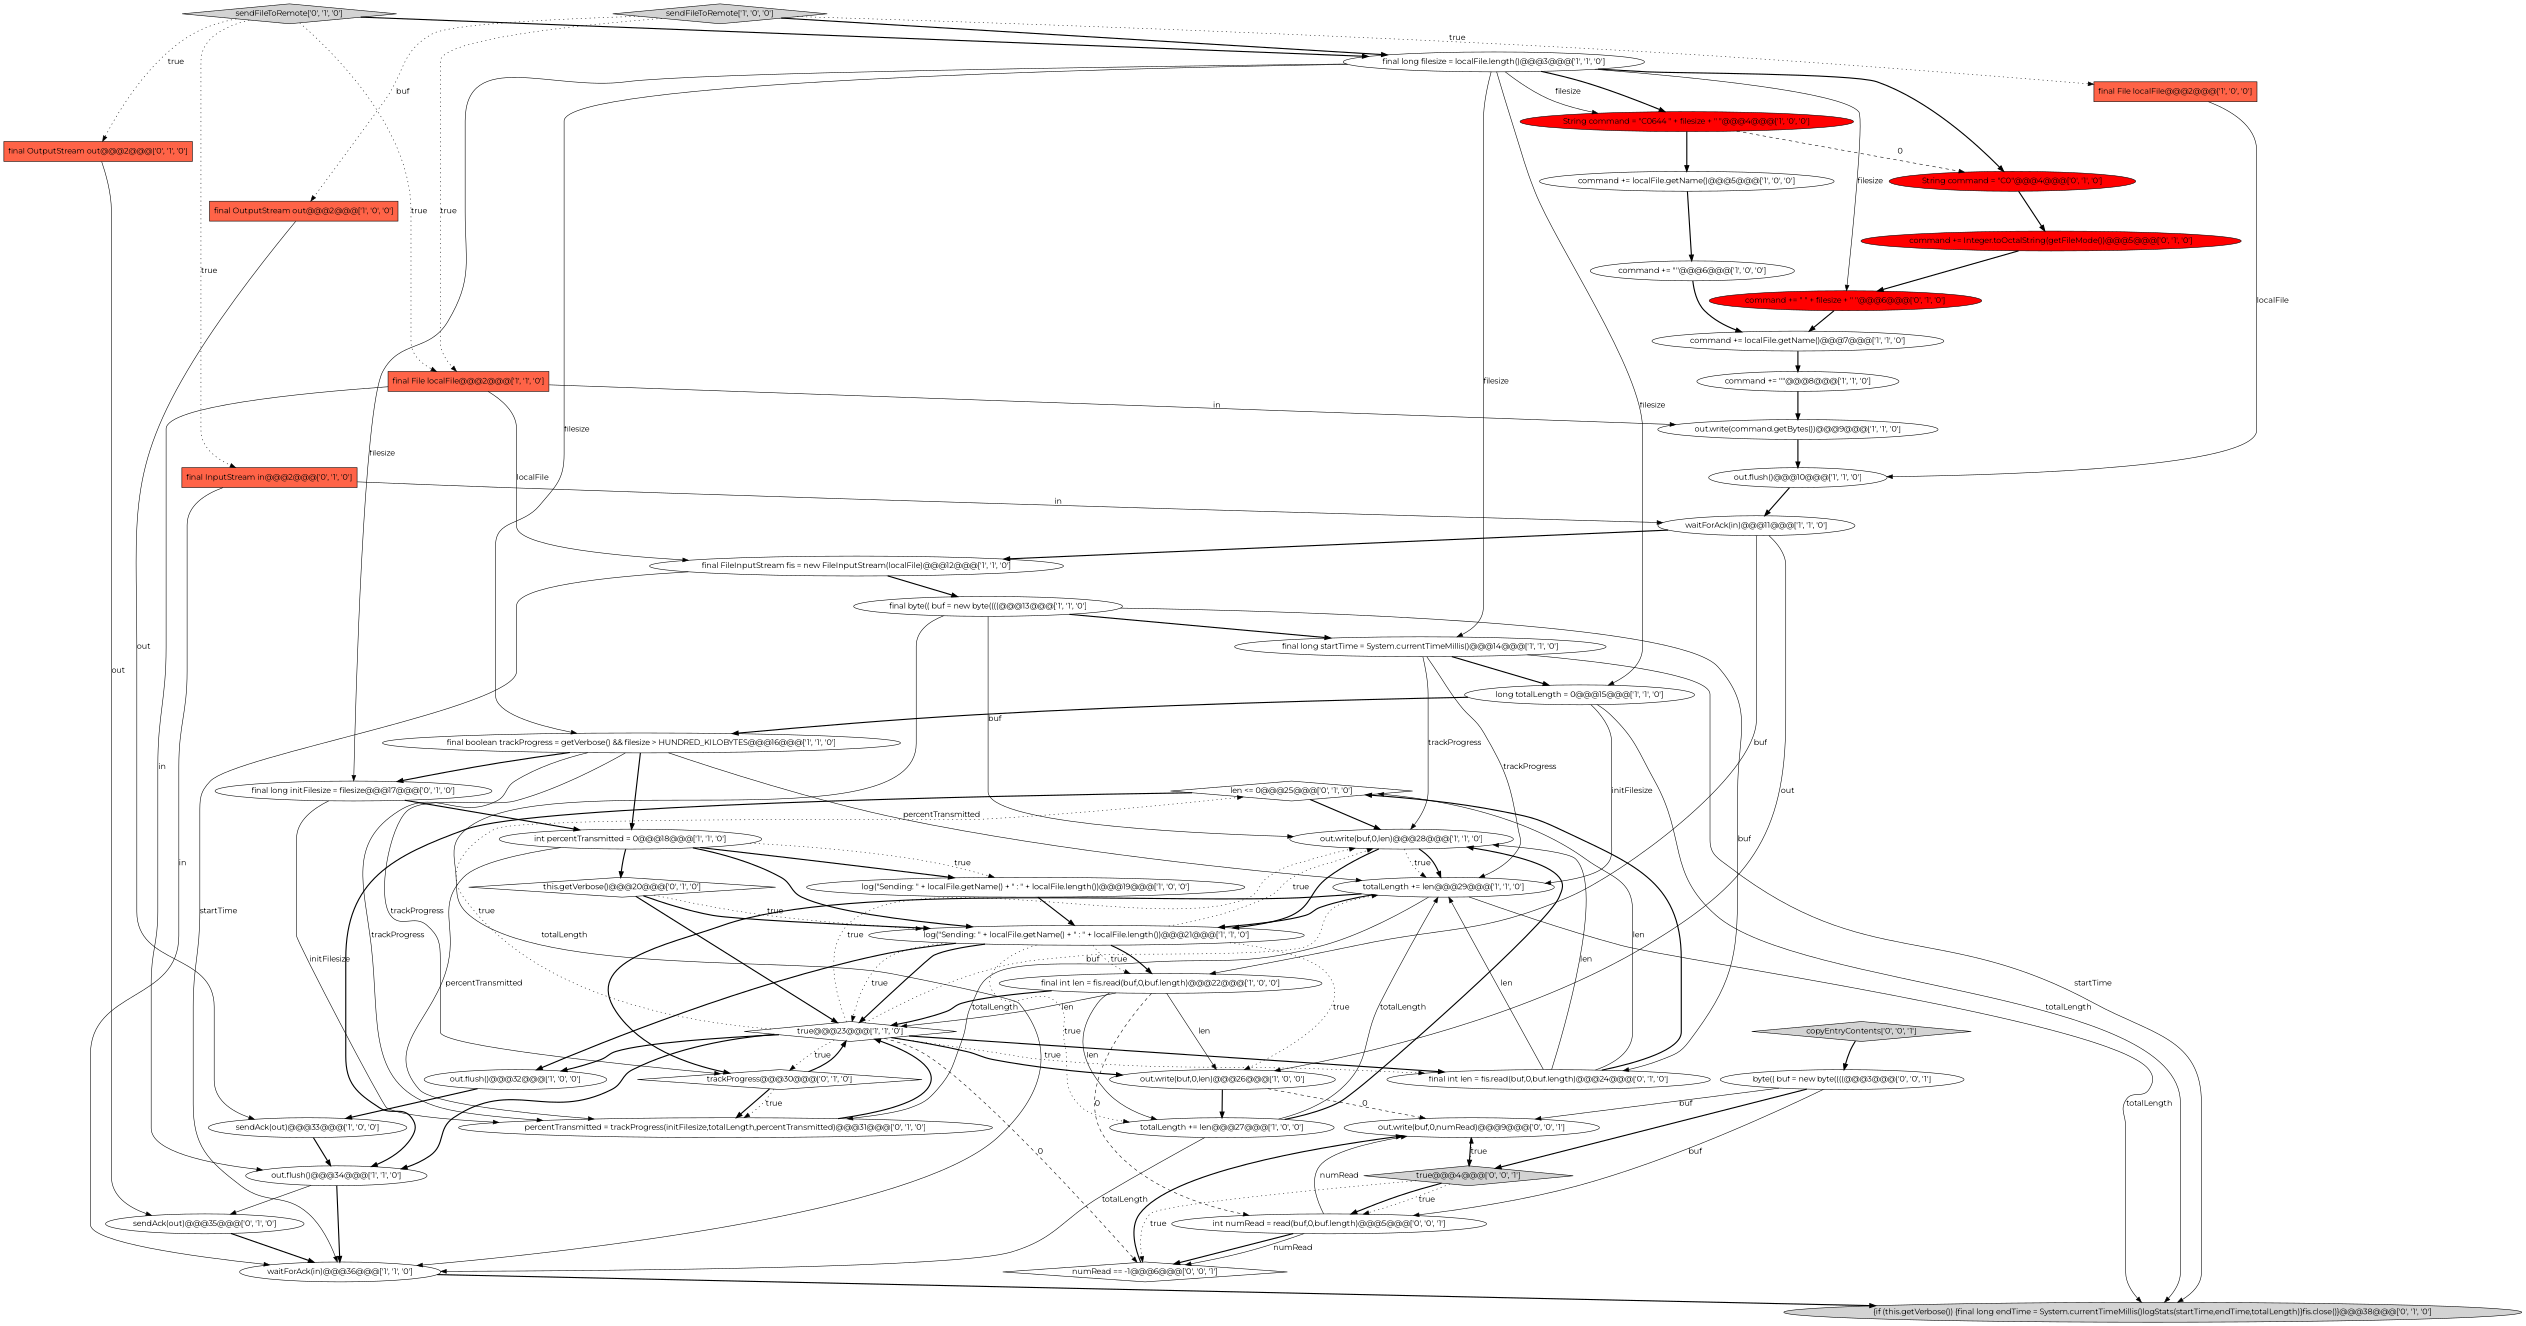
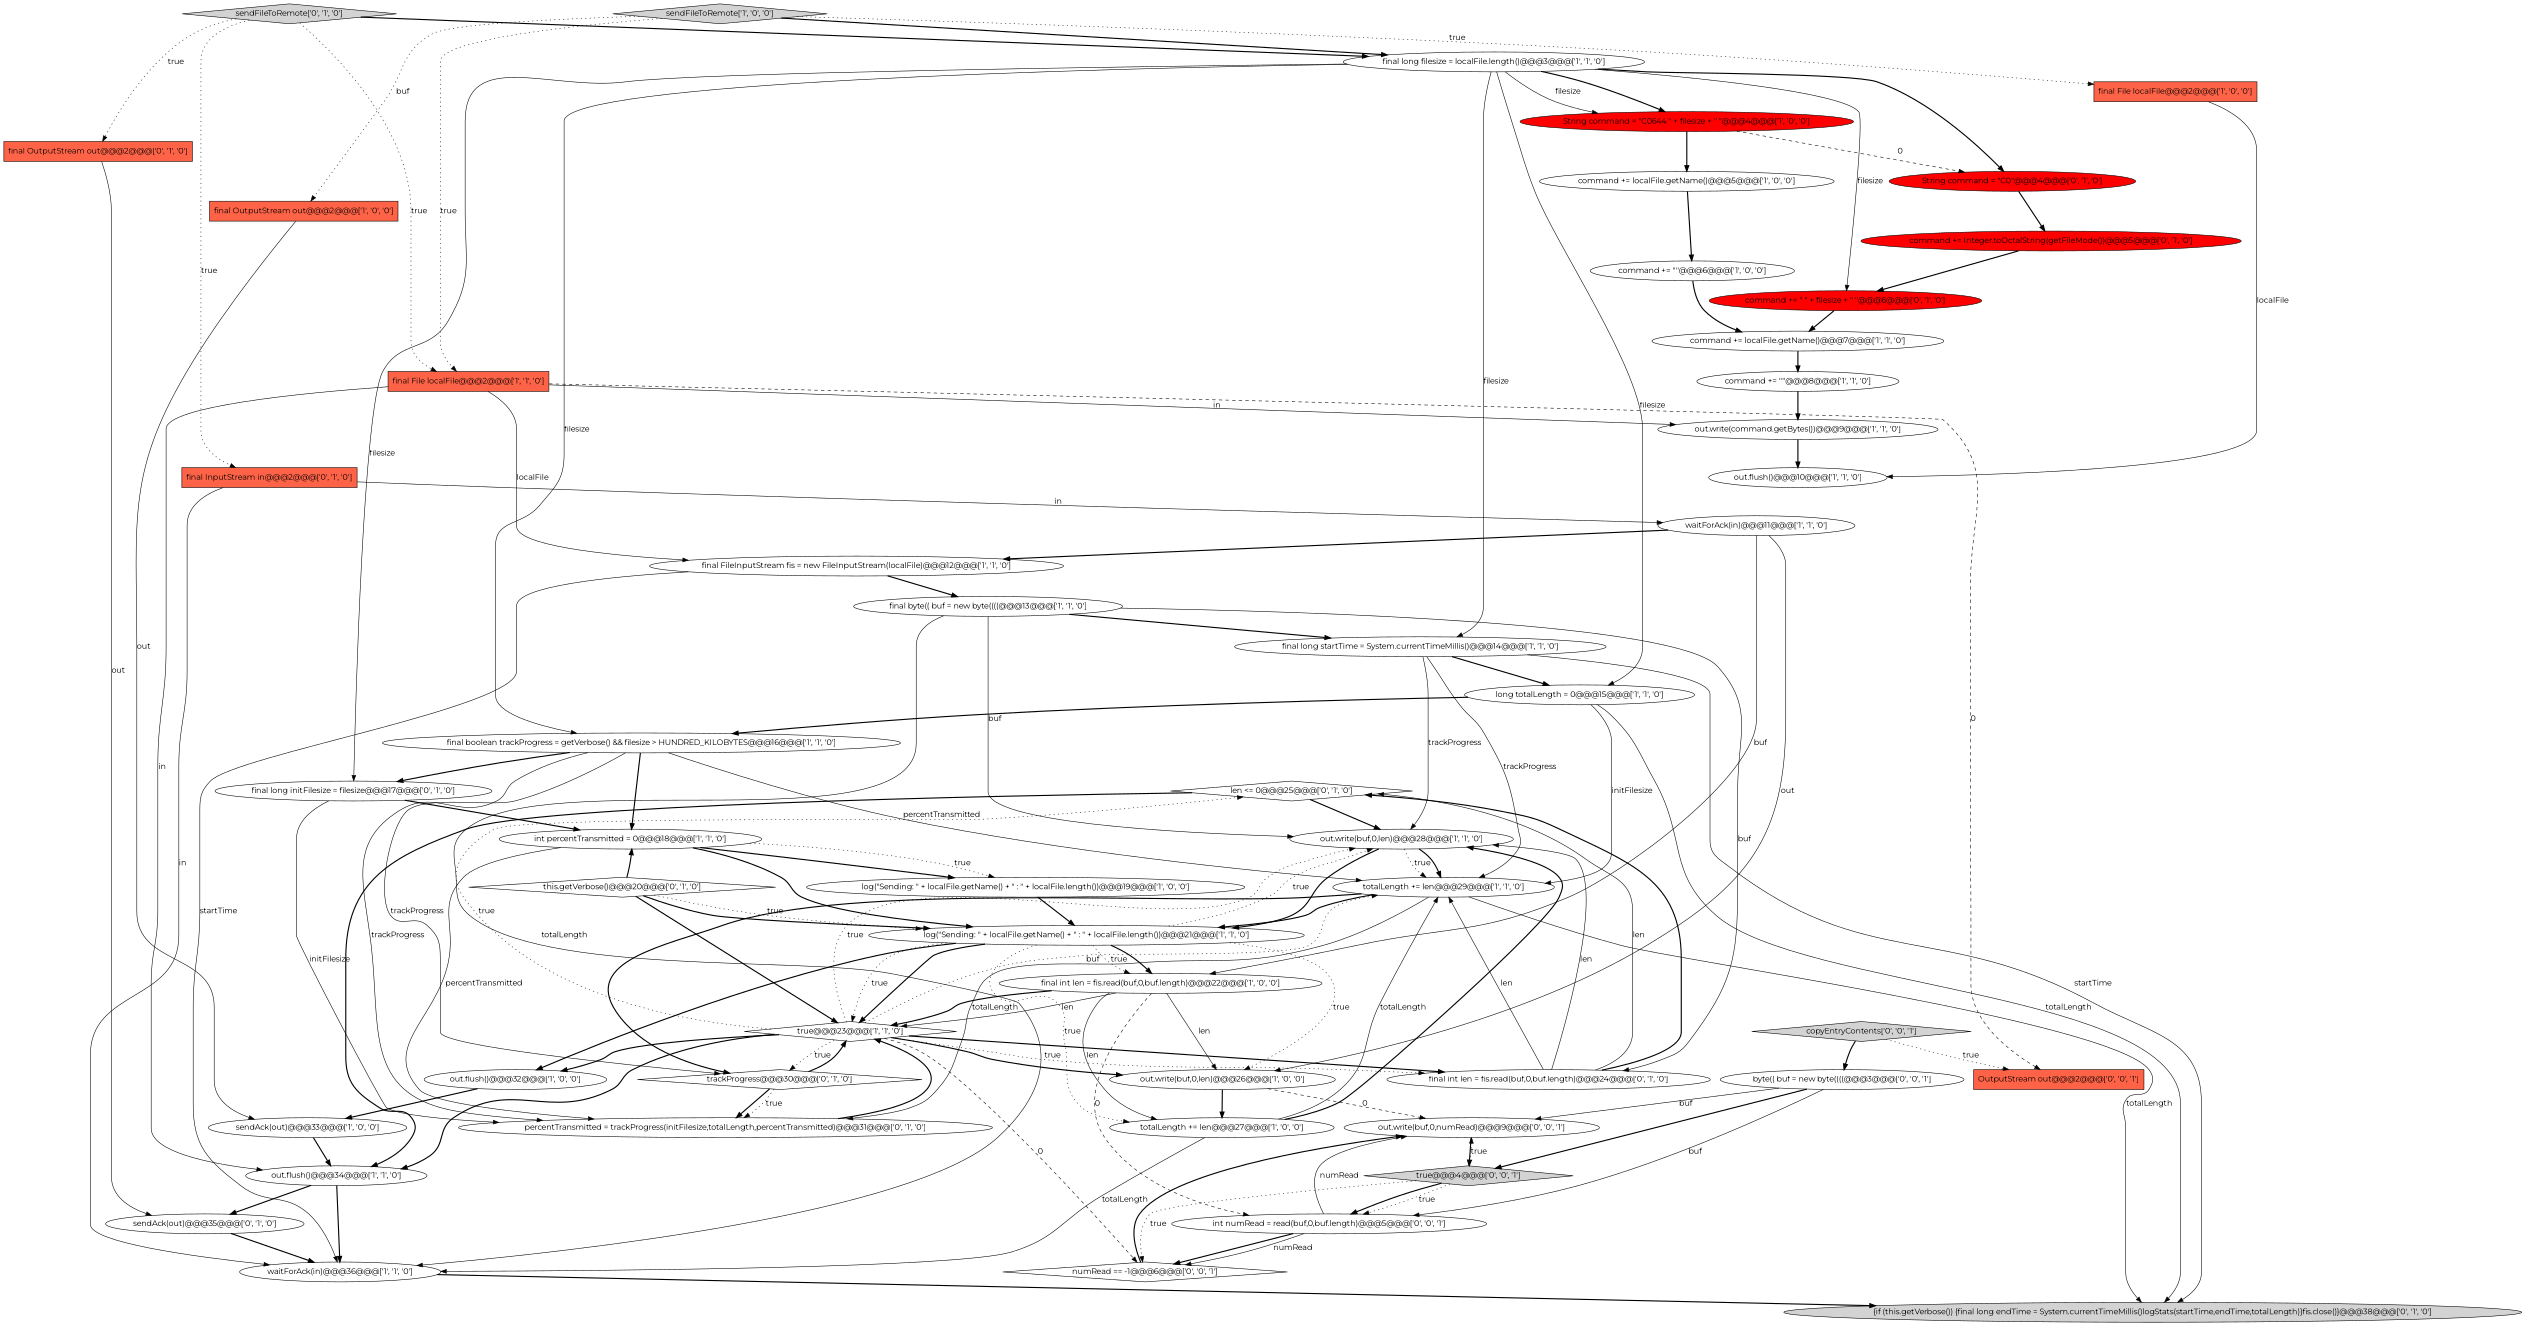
(1779, 500) -> none
(623, 860) -> (629, 866)
none -> (2059, 1080)
(281, 1196) -> (281, 1196)
